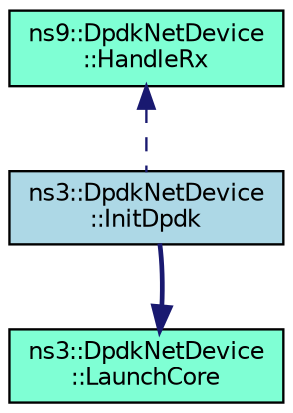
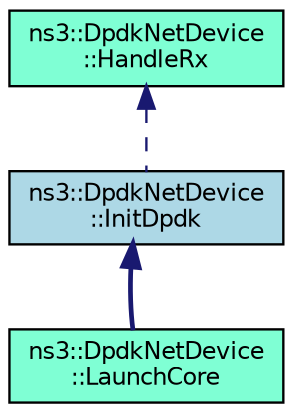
(146, 48) -> (146, 48)
(162, 275) -> (131, 299)
